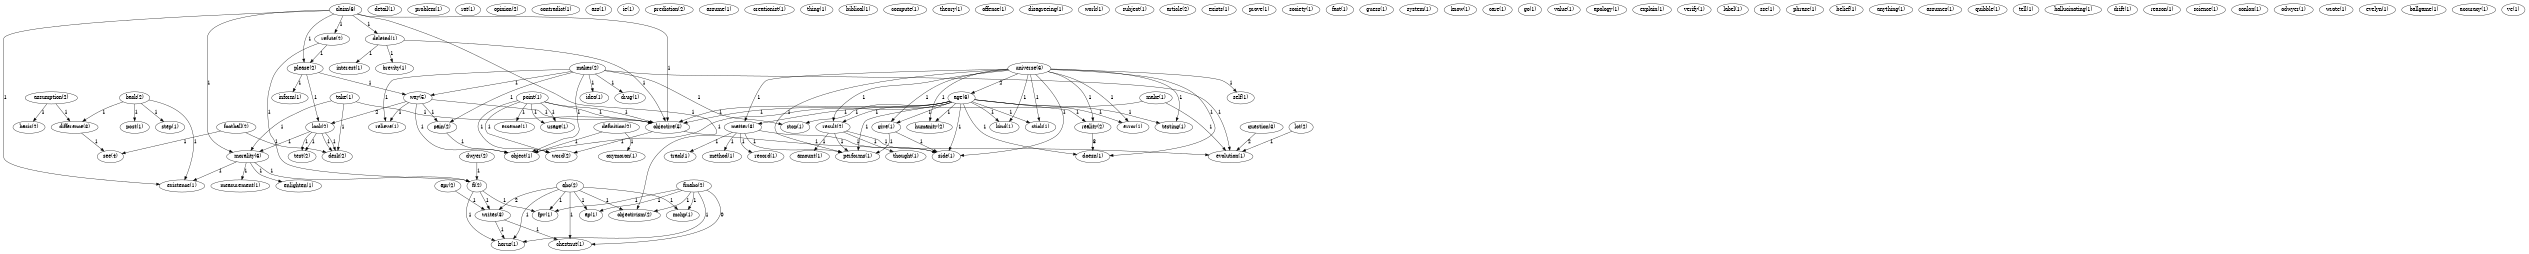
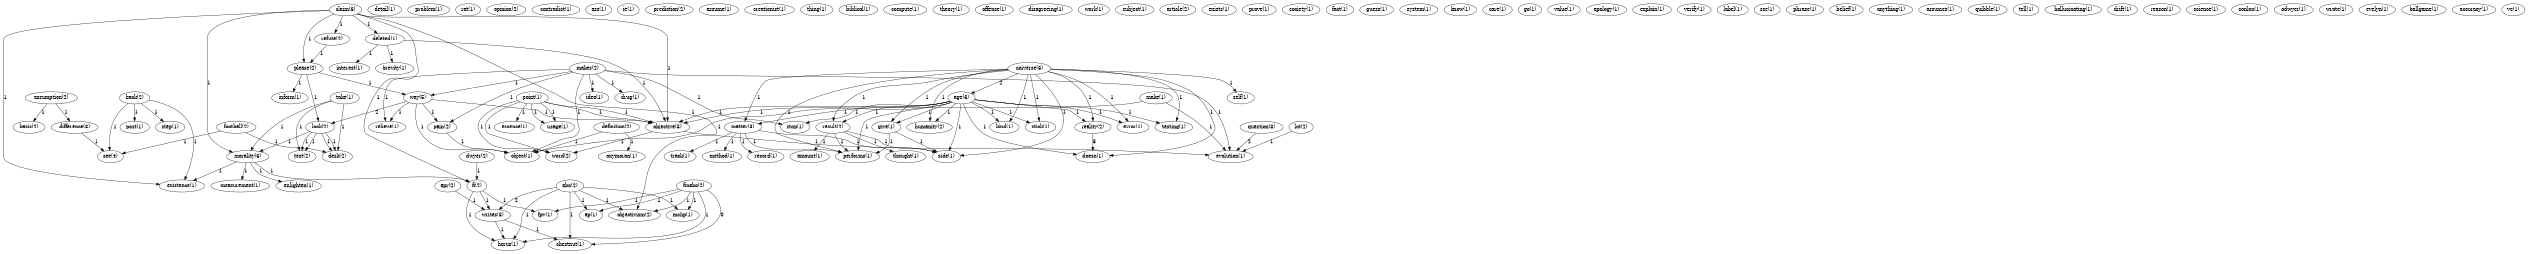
(104, 109) -> (113, 123)
(502, 119) -> (303, 116)
(301, 168) -> (374, 96)
(559, 199) -> none
